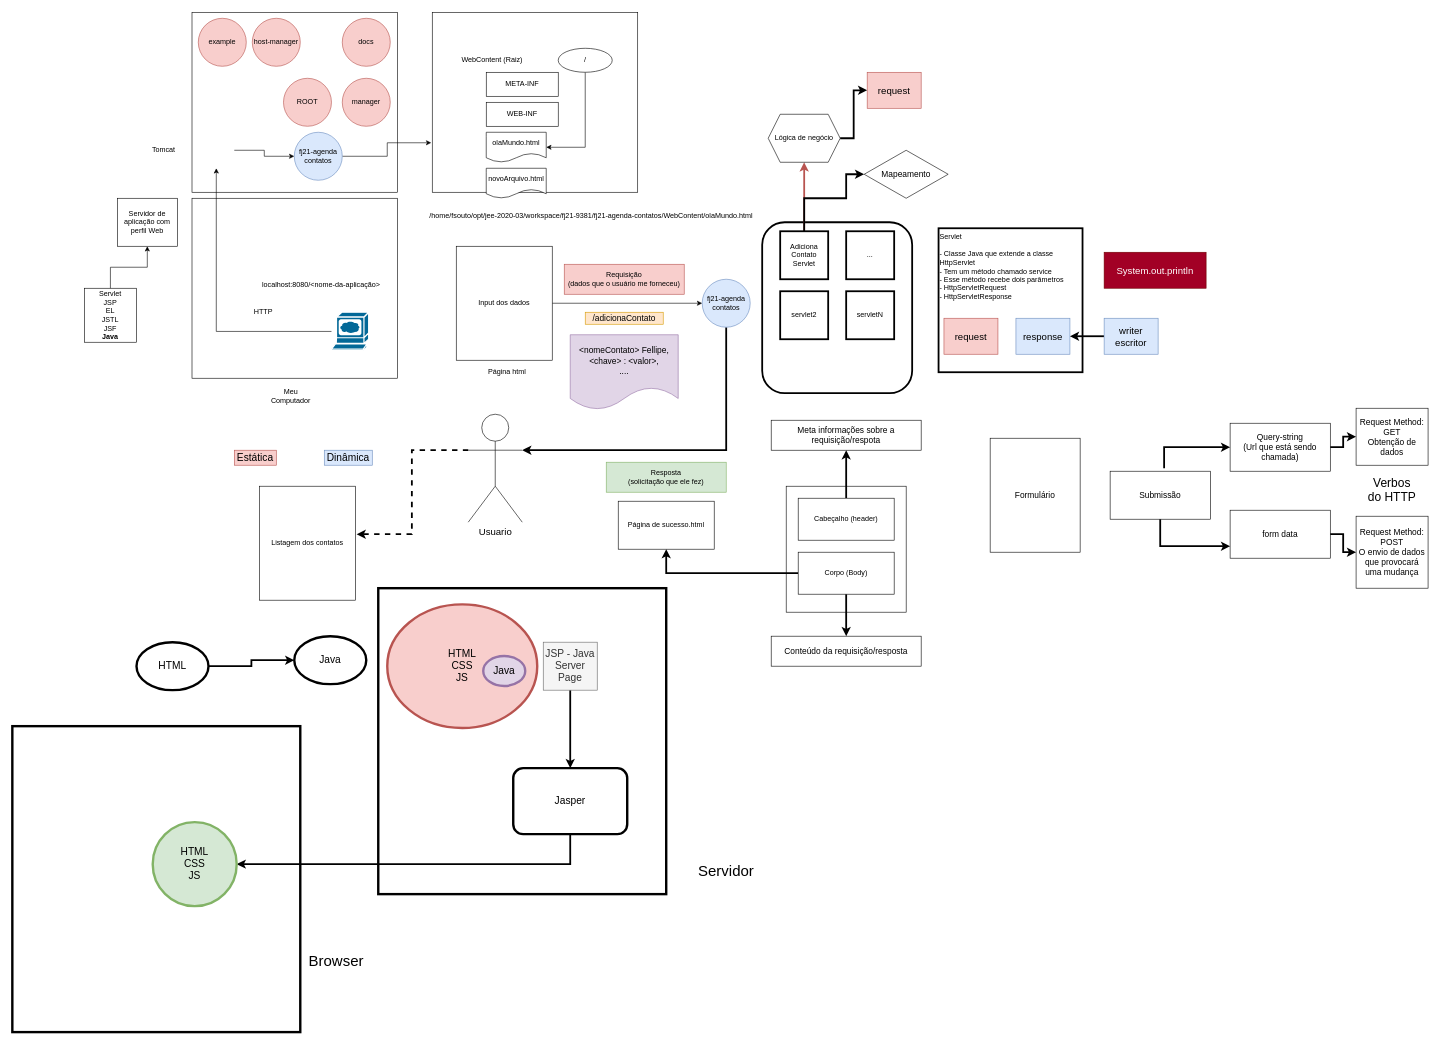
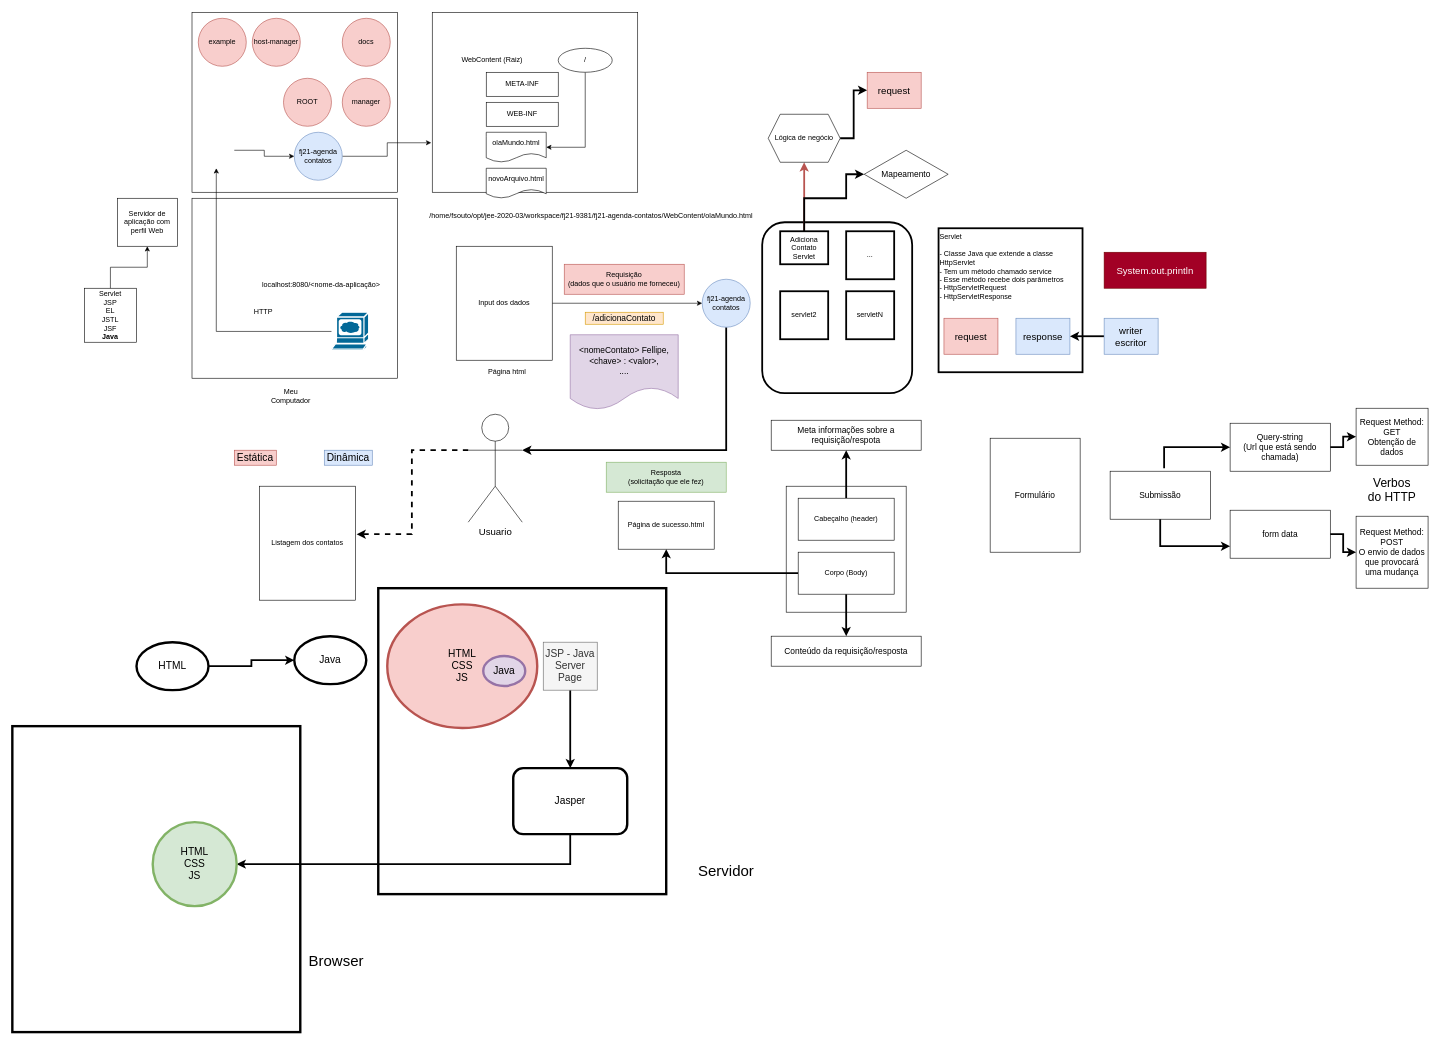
(164, 150) -> none
(804, 255) -> (804, 248)
